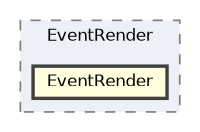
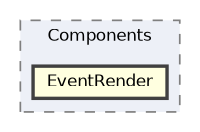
(100, 36) -> (100, 36)
